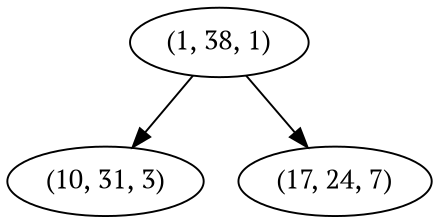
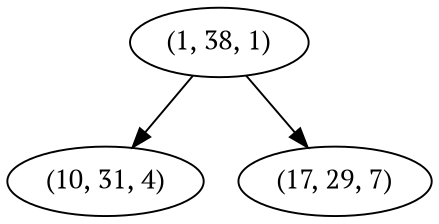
(106, 181) -> (106, 181)
(335, 181) -> (335, 181)
